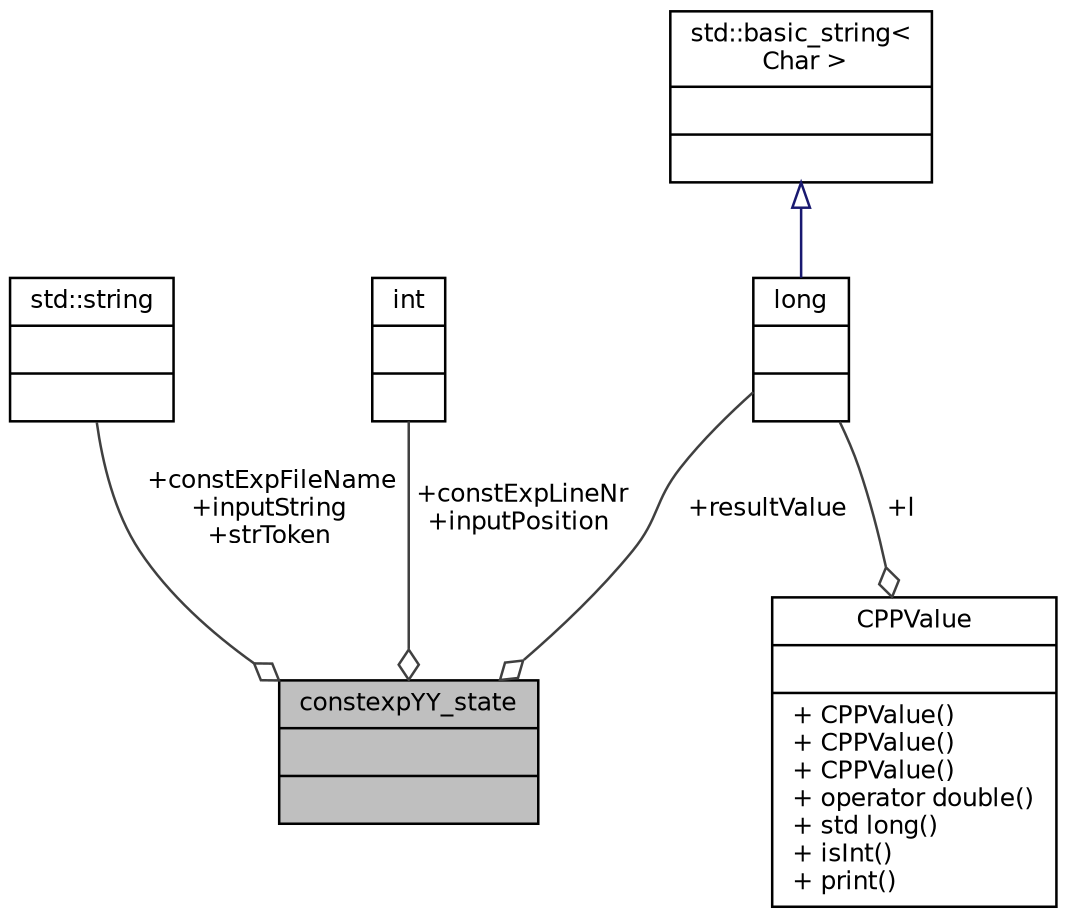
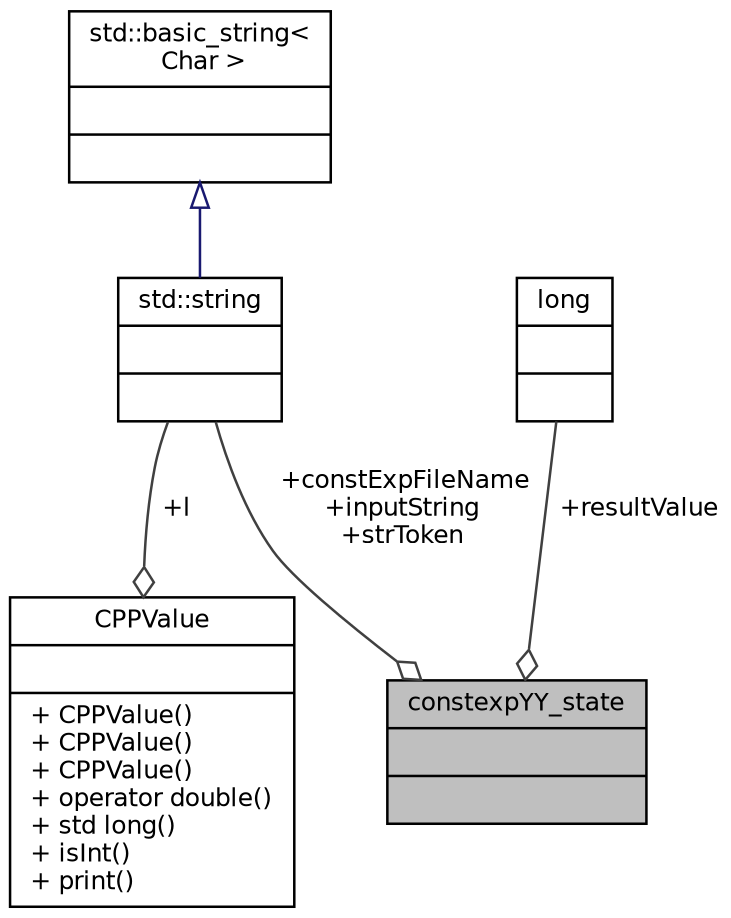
(801, 243) -> (200, 243)
(409, 350) -> none
(867, 493) -> (151, 493)
